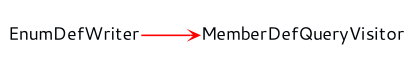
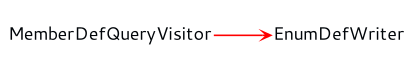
(166, 35) -> (238, 35)
